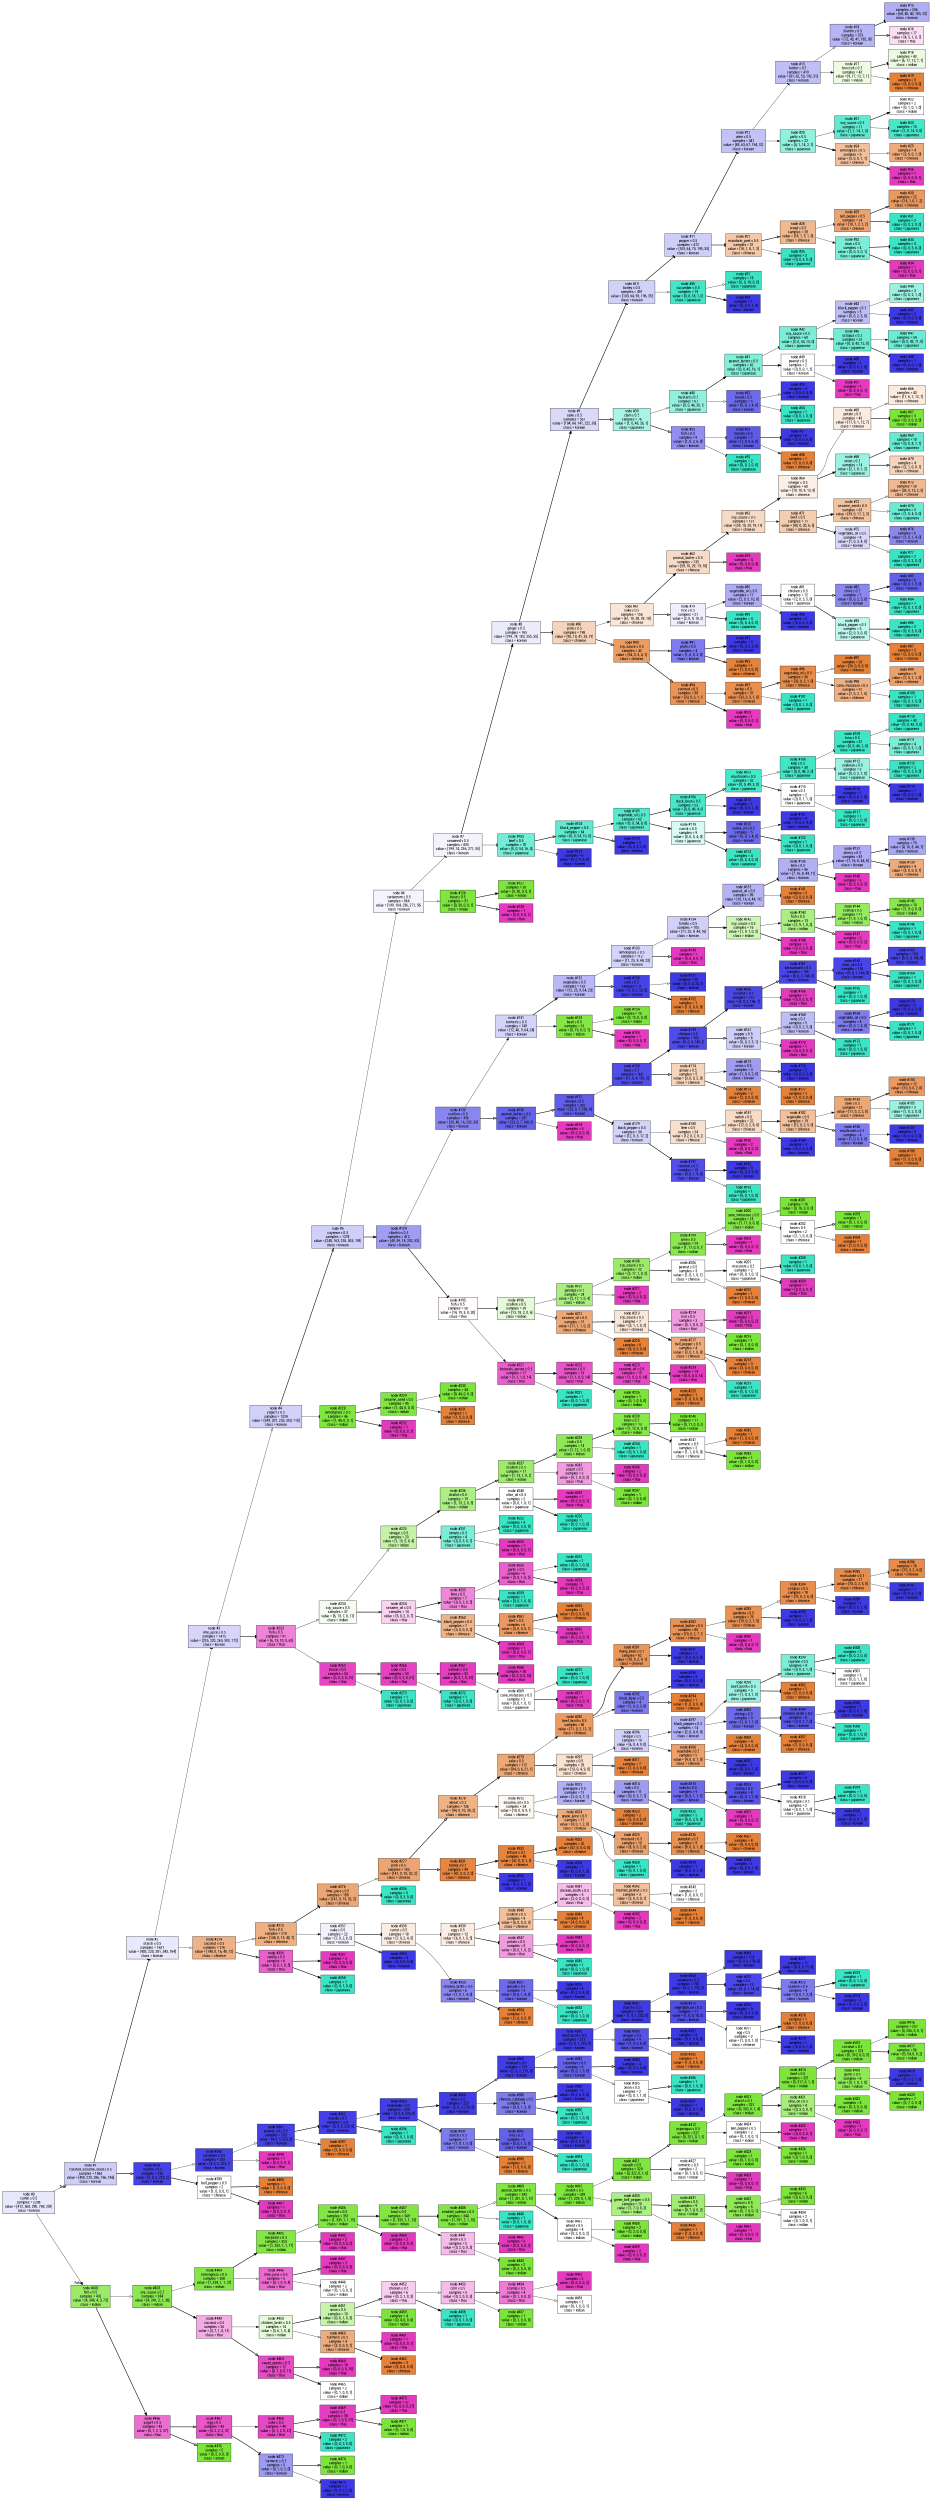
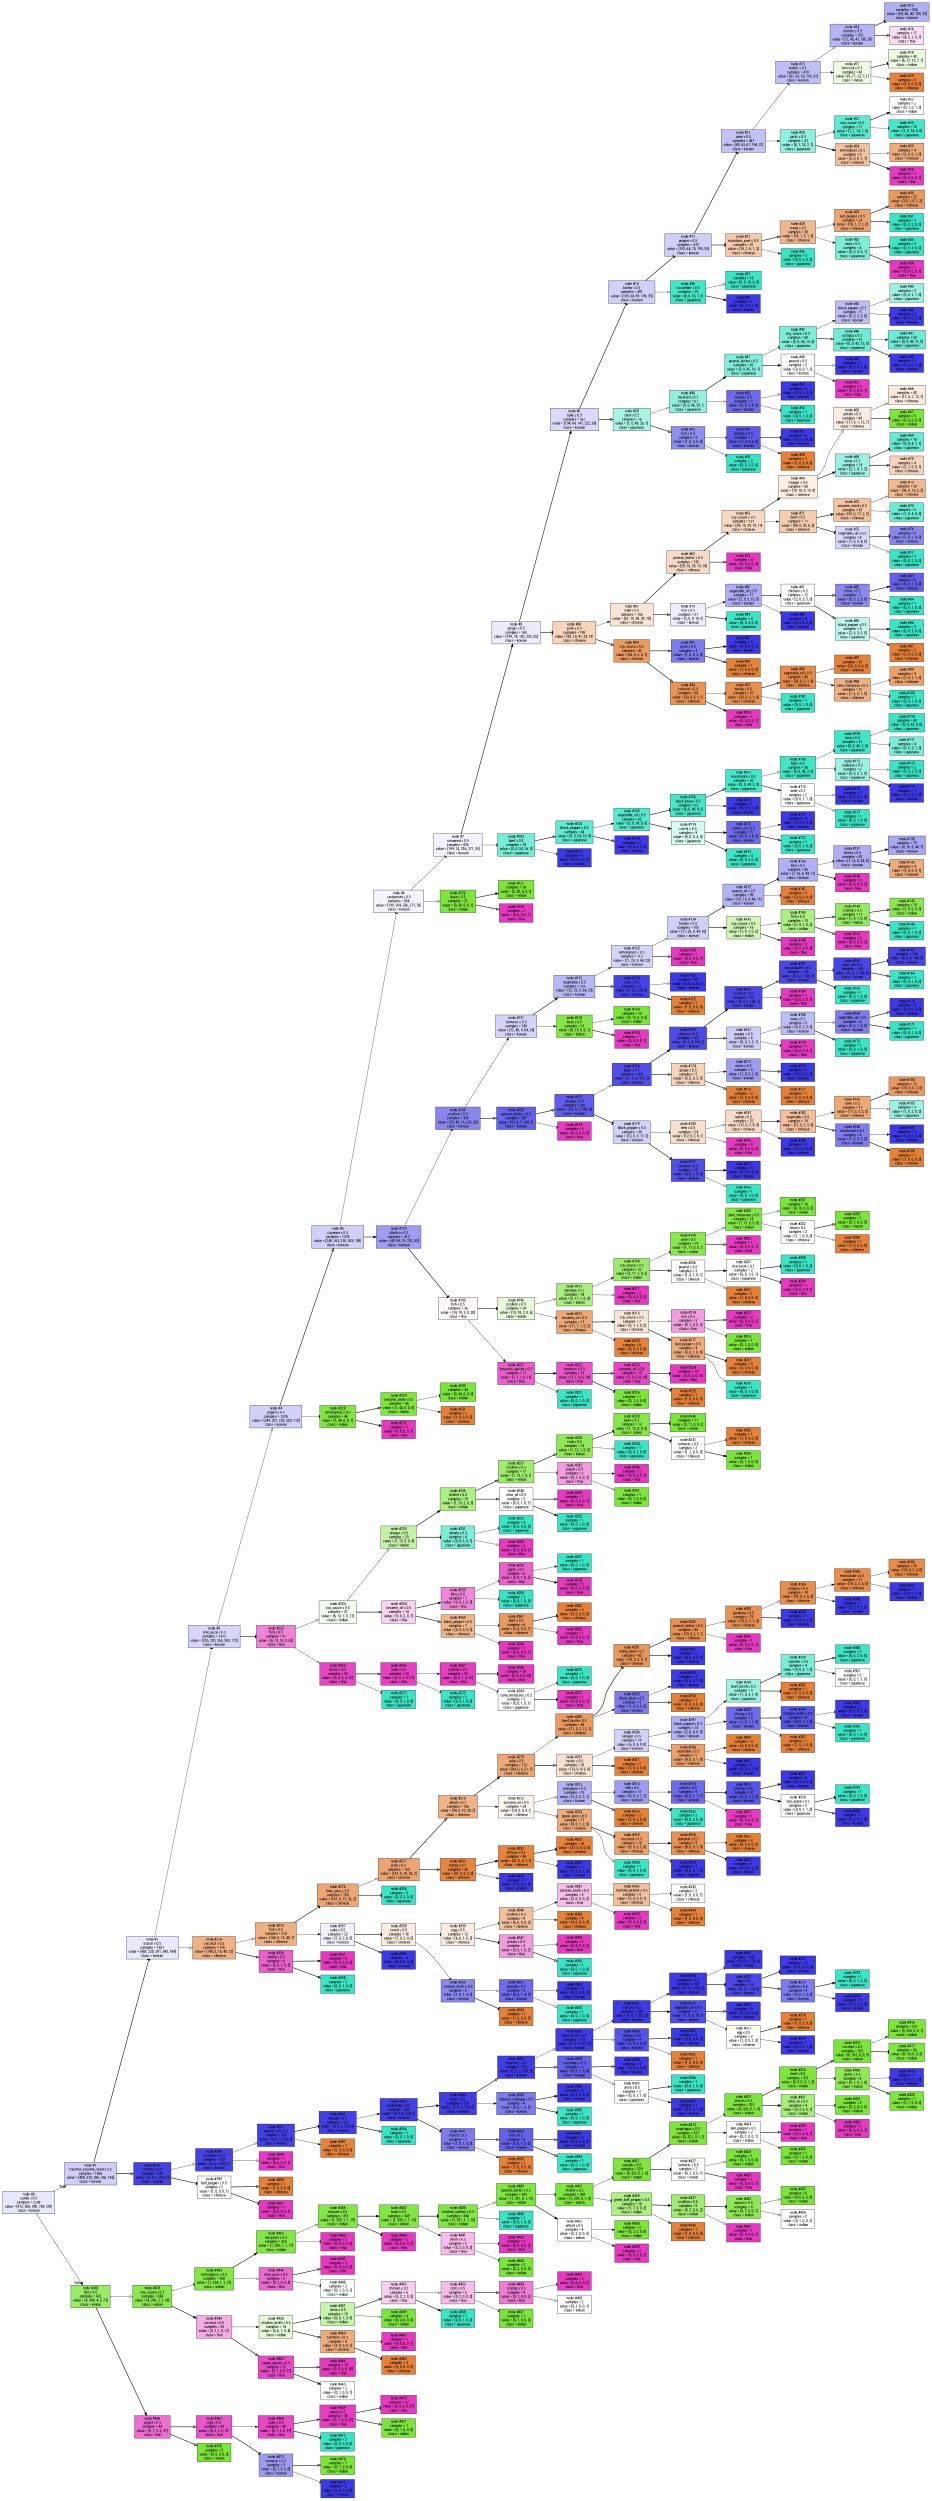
(486, 1638) -> (486, 1638)
(659, 1643) -> (659, 1643)
(305, 2334) -> (305, 2334)
